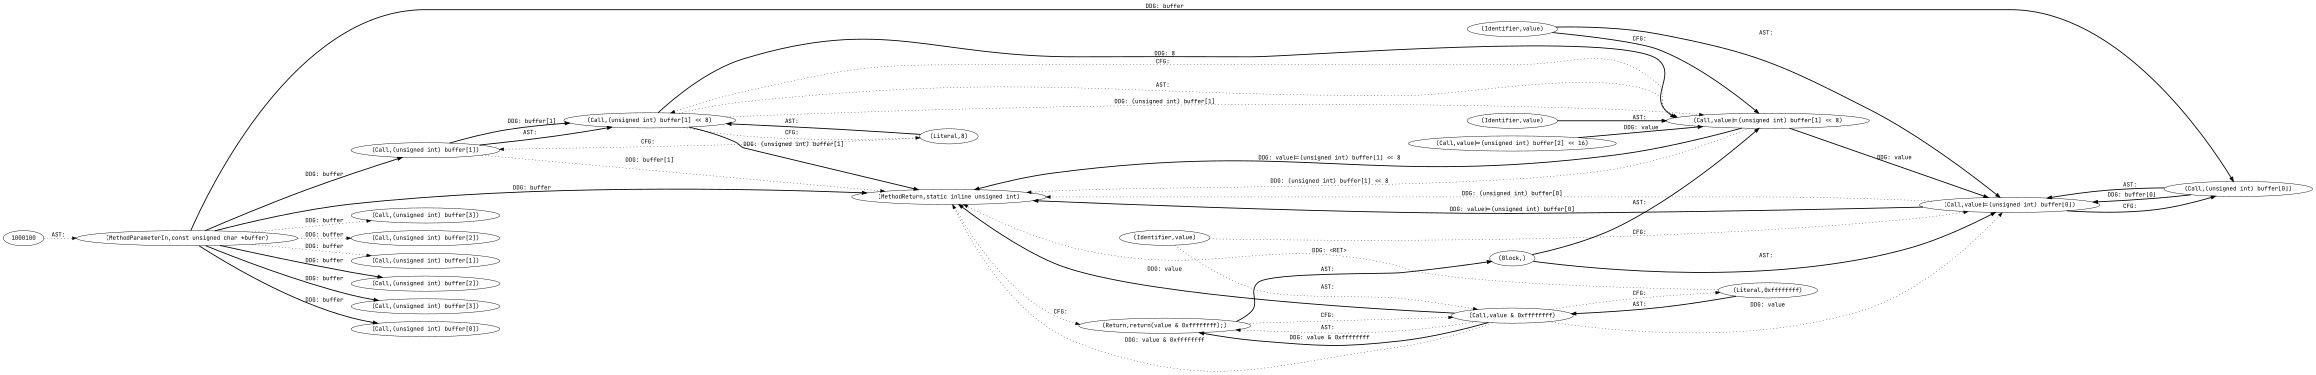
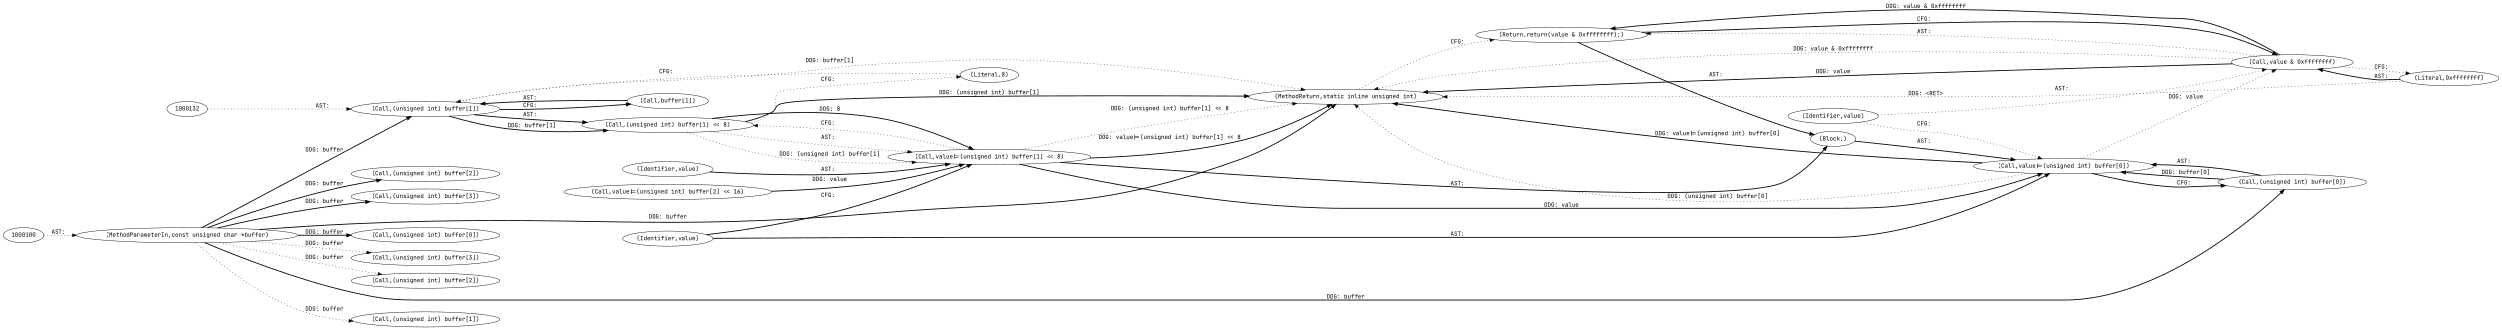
none -> (668, 101)
none -> (187, 109)
(826, 129) -> none
(1652, 208) -> (1448, 187)
(1348, 320) -> (1959, 23)
(1790, 326) -> (2177, 115)
